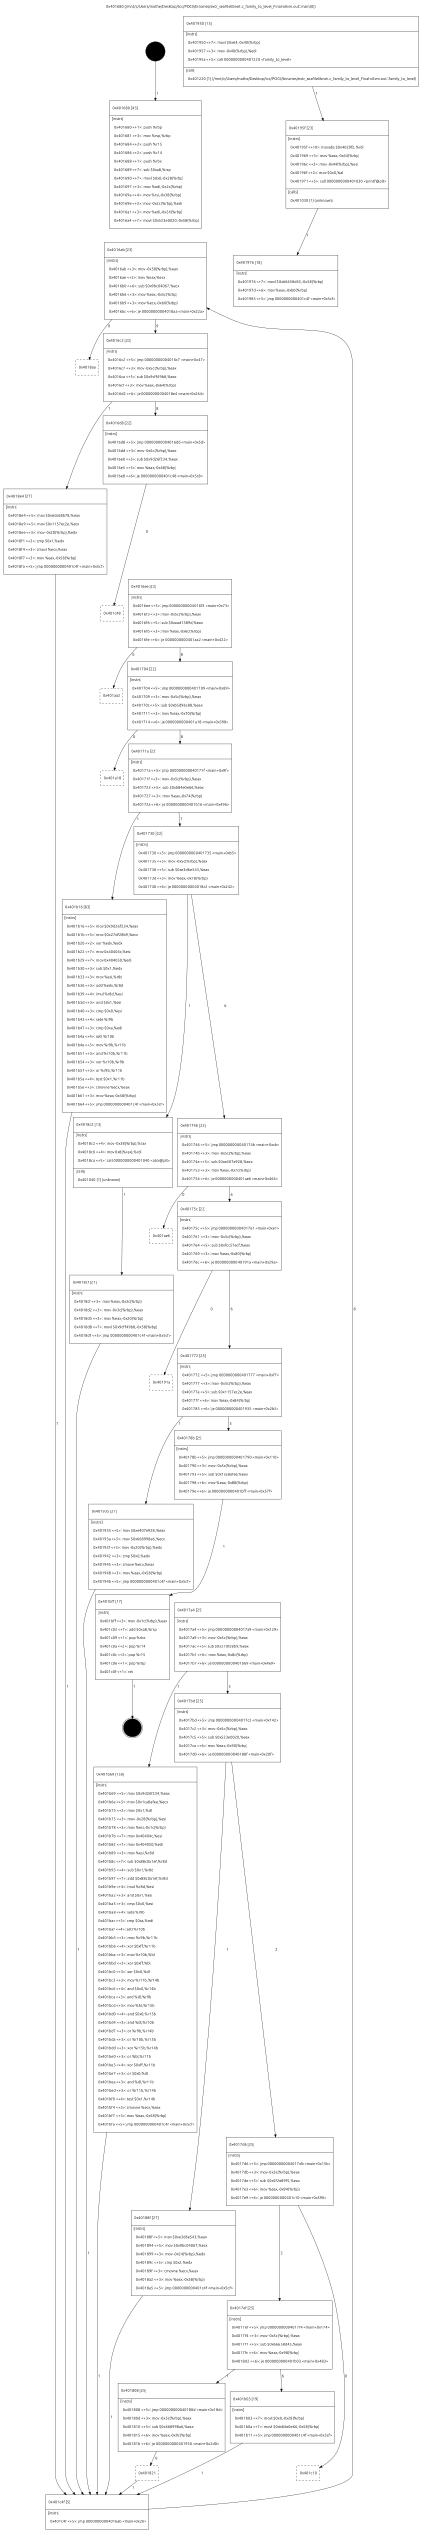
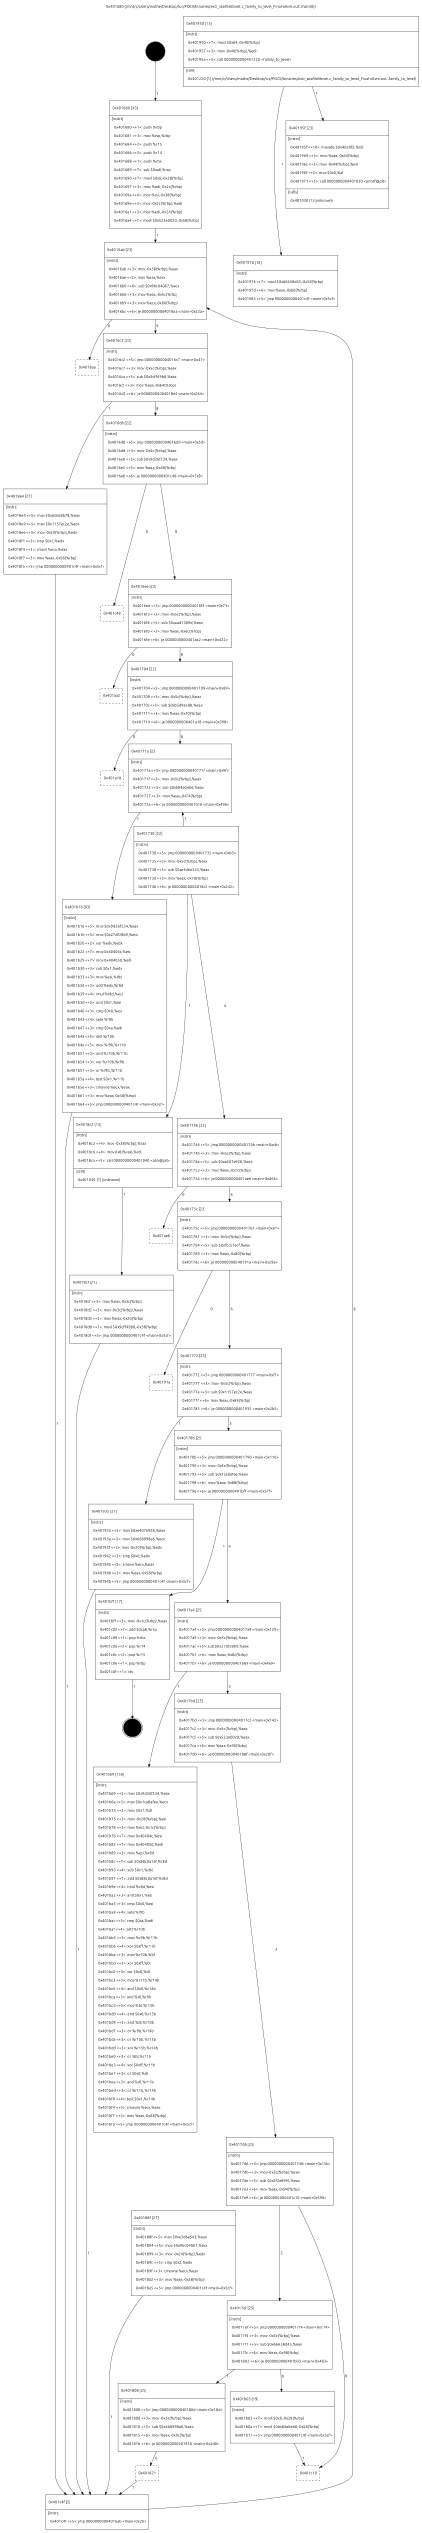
(308, 231) -> (274, 169)
none -> (155, 234)
none -> (168, 530)
(179, 818) -> (183, 821)
none -> (228, 1550)
(212, 1985) -> none
(97, 2312) -> none
(192, 2470) -> (299, 2453)
